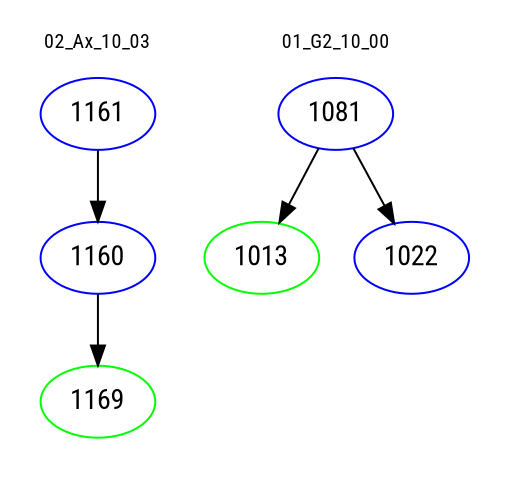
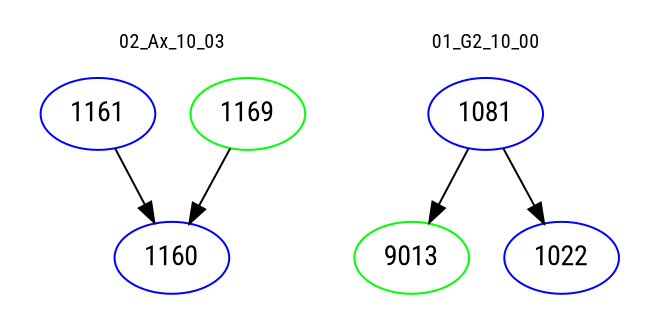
(262, 258) -> (412, 258)
(98, 320) -> (215, 177)
